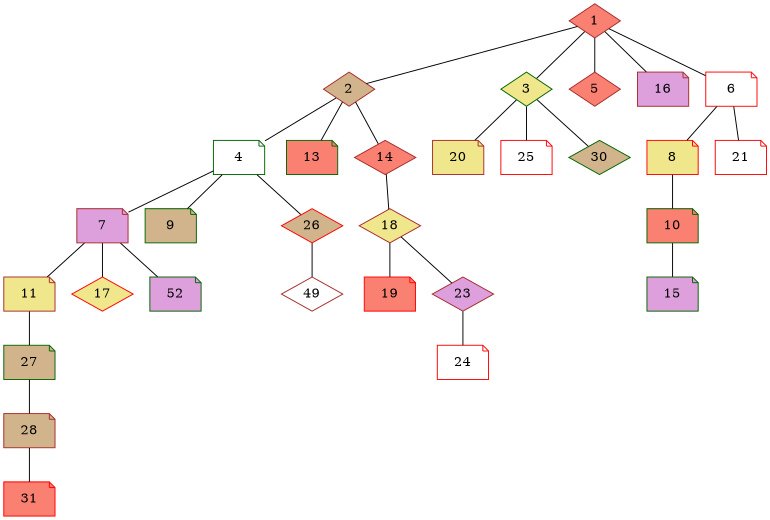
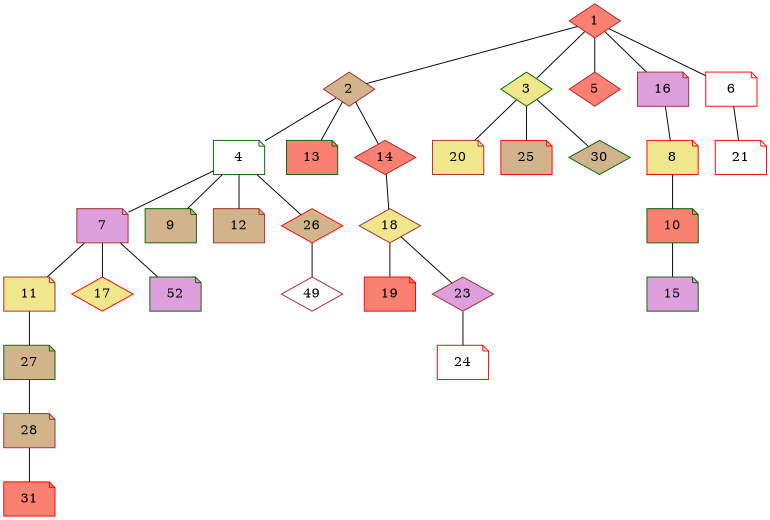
(702, 123) -> (668, 123)
(526, 157) -> (526, 157)
none -> (239, 226)
